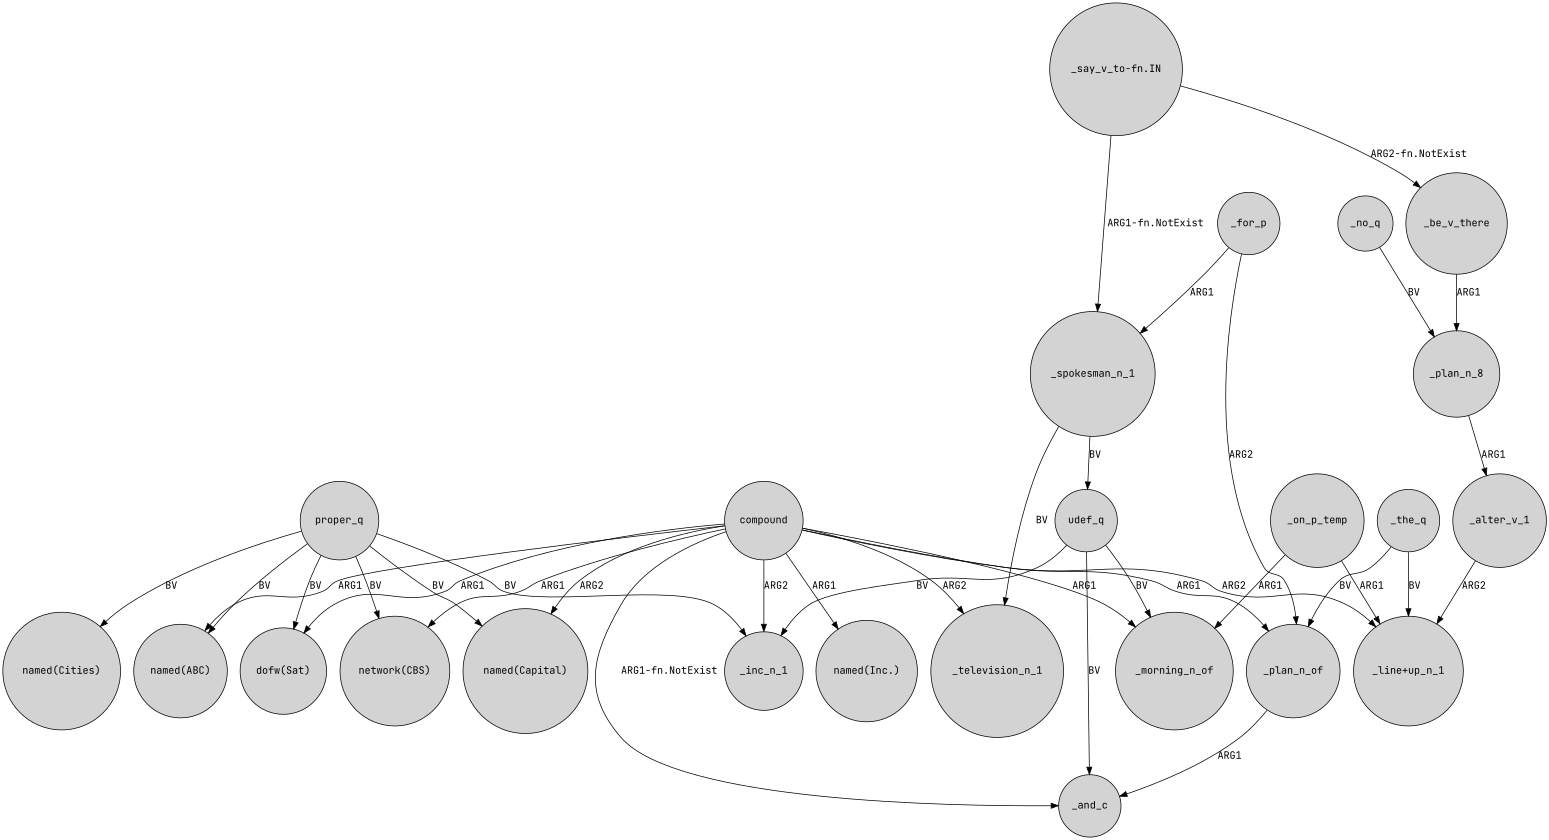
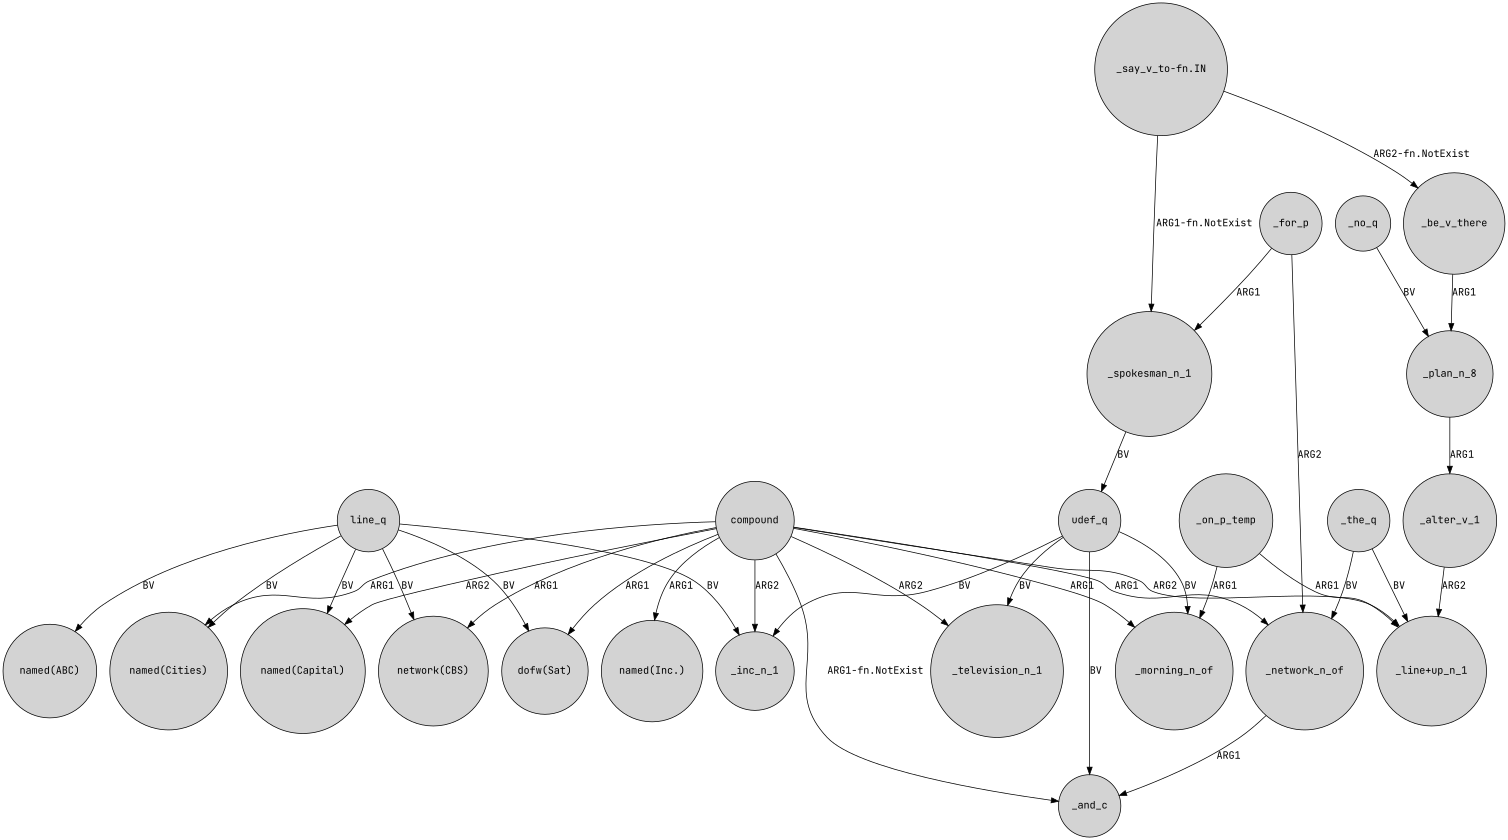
(1024, 510) -> (1036, 560)
(339, 521) -> (368, 521)
(461, 559) -> (470, 551)
(1293, 671) -> (1305, 671)
